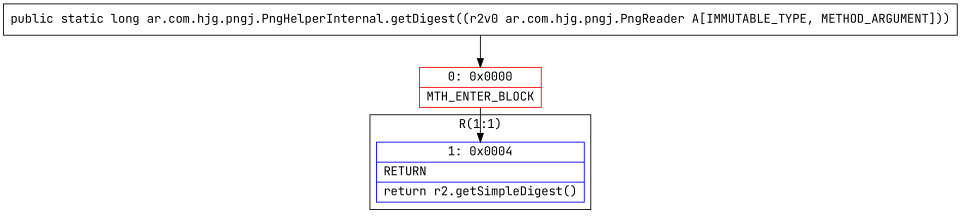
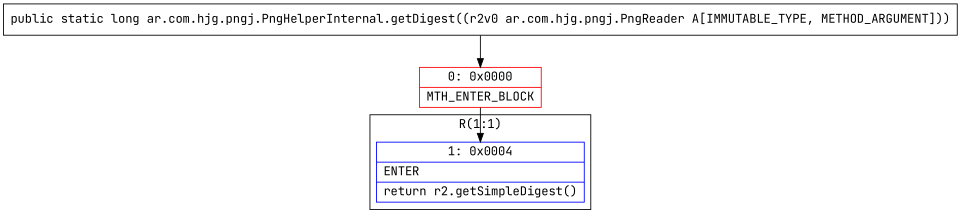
(405, 172) -> (402, 172)
